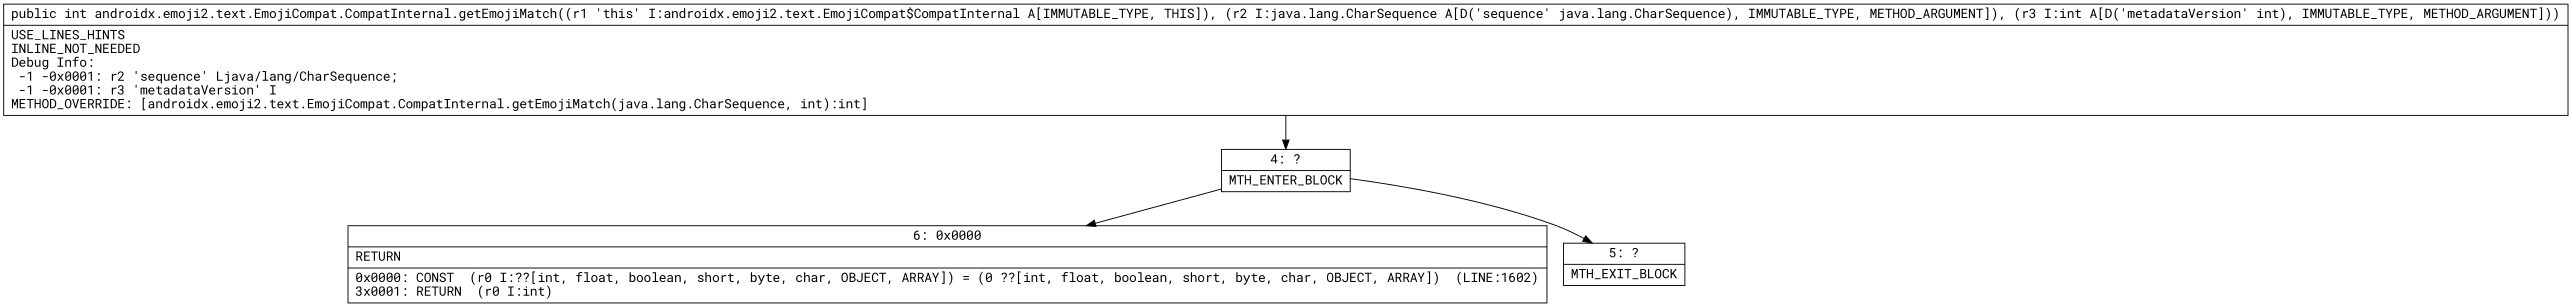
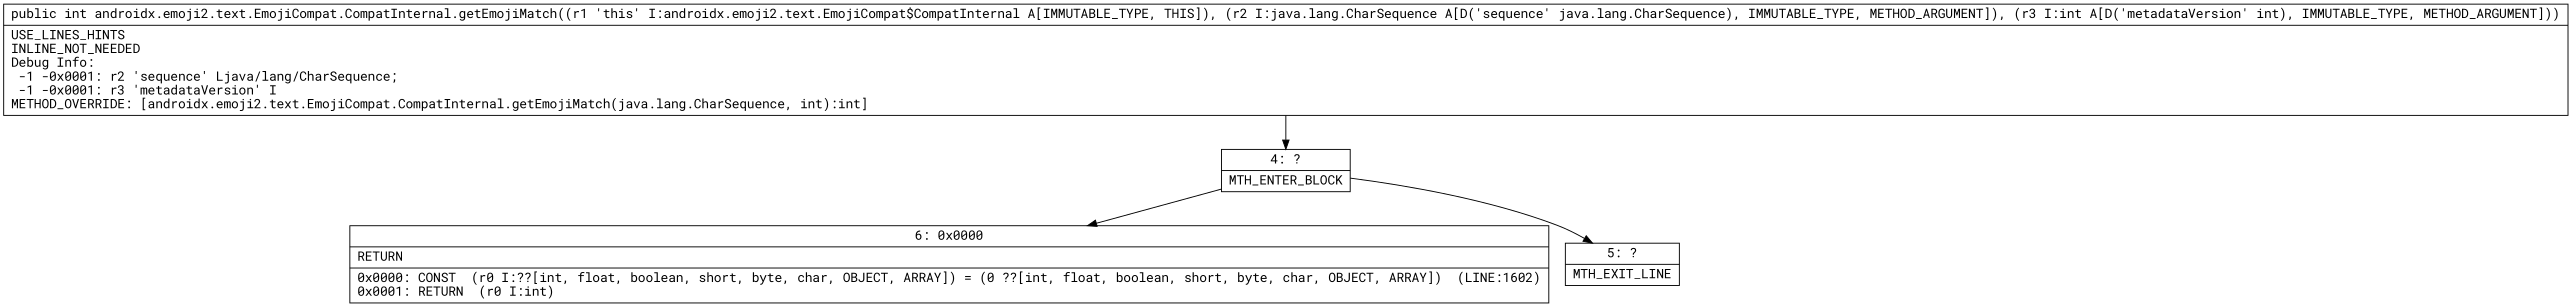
(1624, 274) -> (1622, 274)
(458, 292) -> (460, 292)
